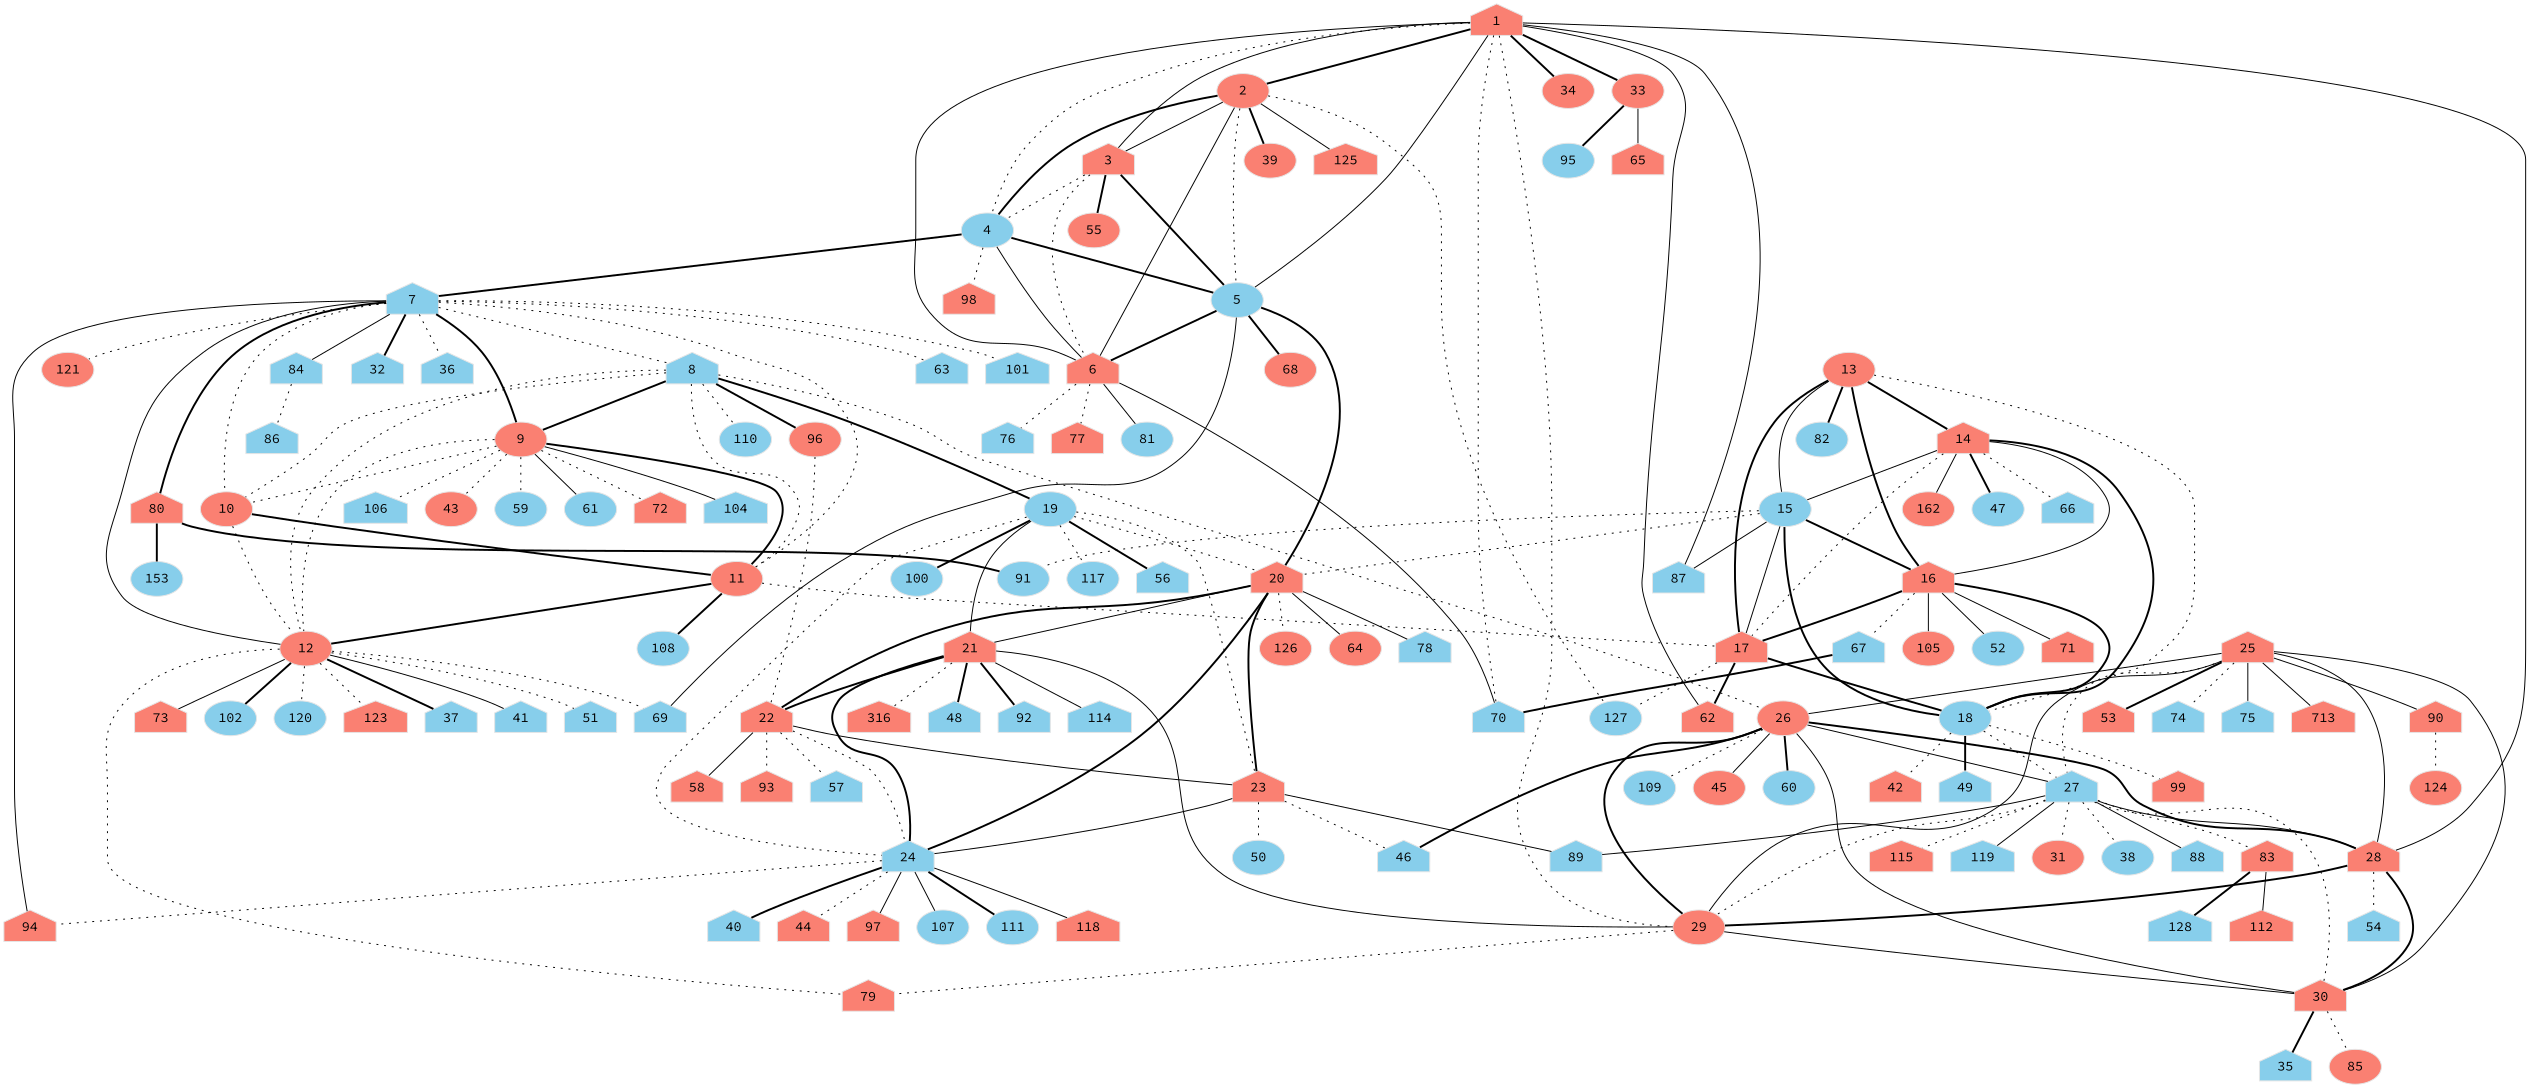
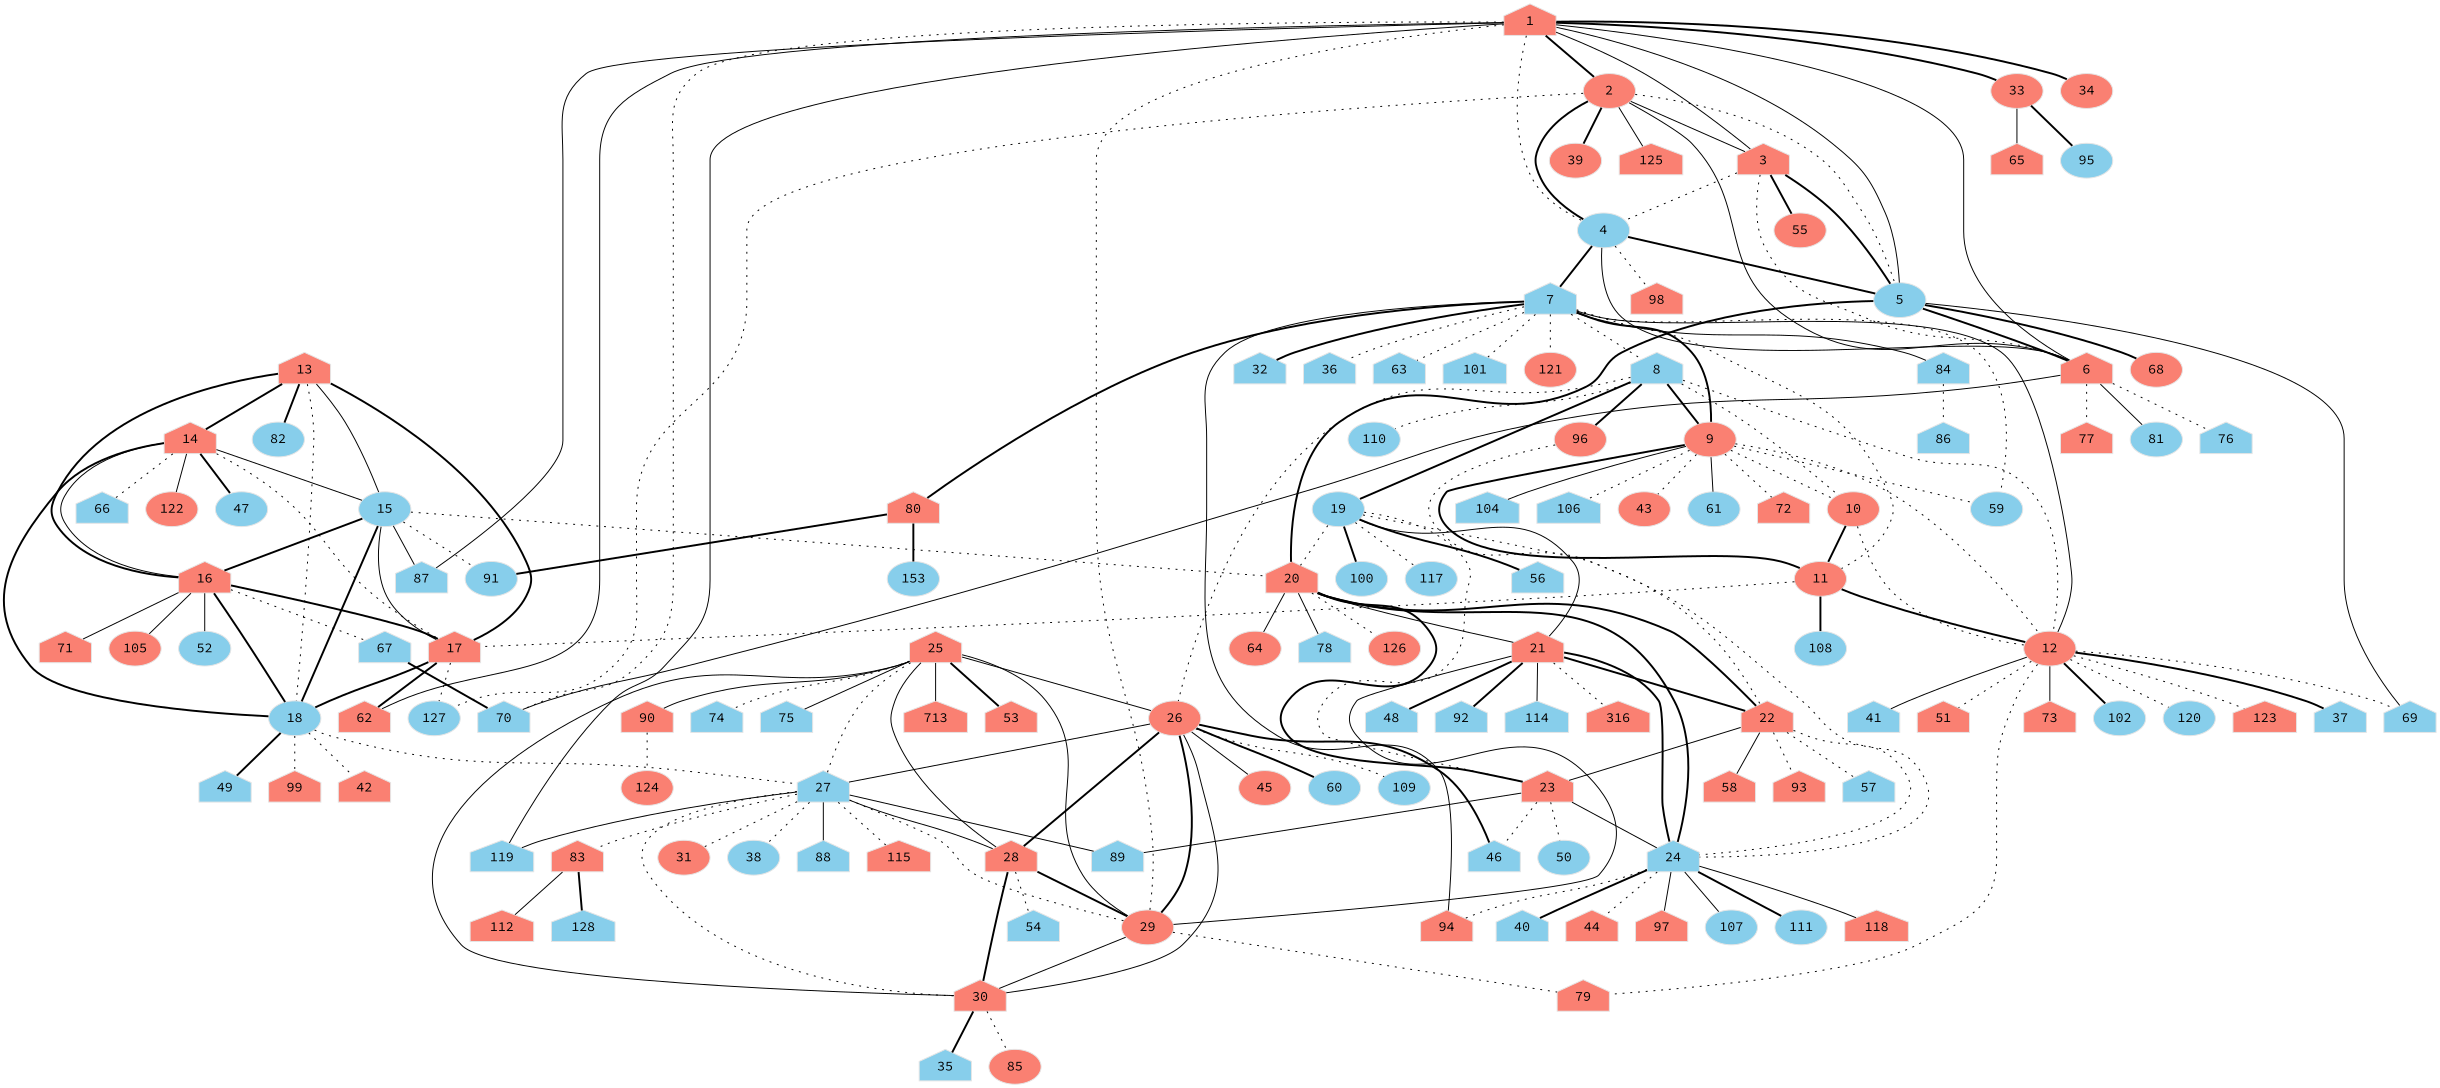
(2405, 99) -> (729, 140)
(258, 357) -> (1983, 358)
(1849, 370) -> (304, 370)
(761, 474) -> none
(1928, 509) -> (172, 509)
(591, 718) -> (1943, 718)
